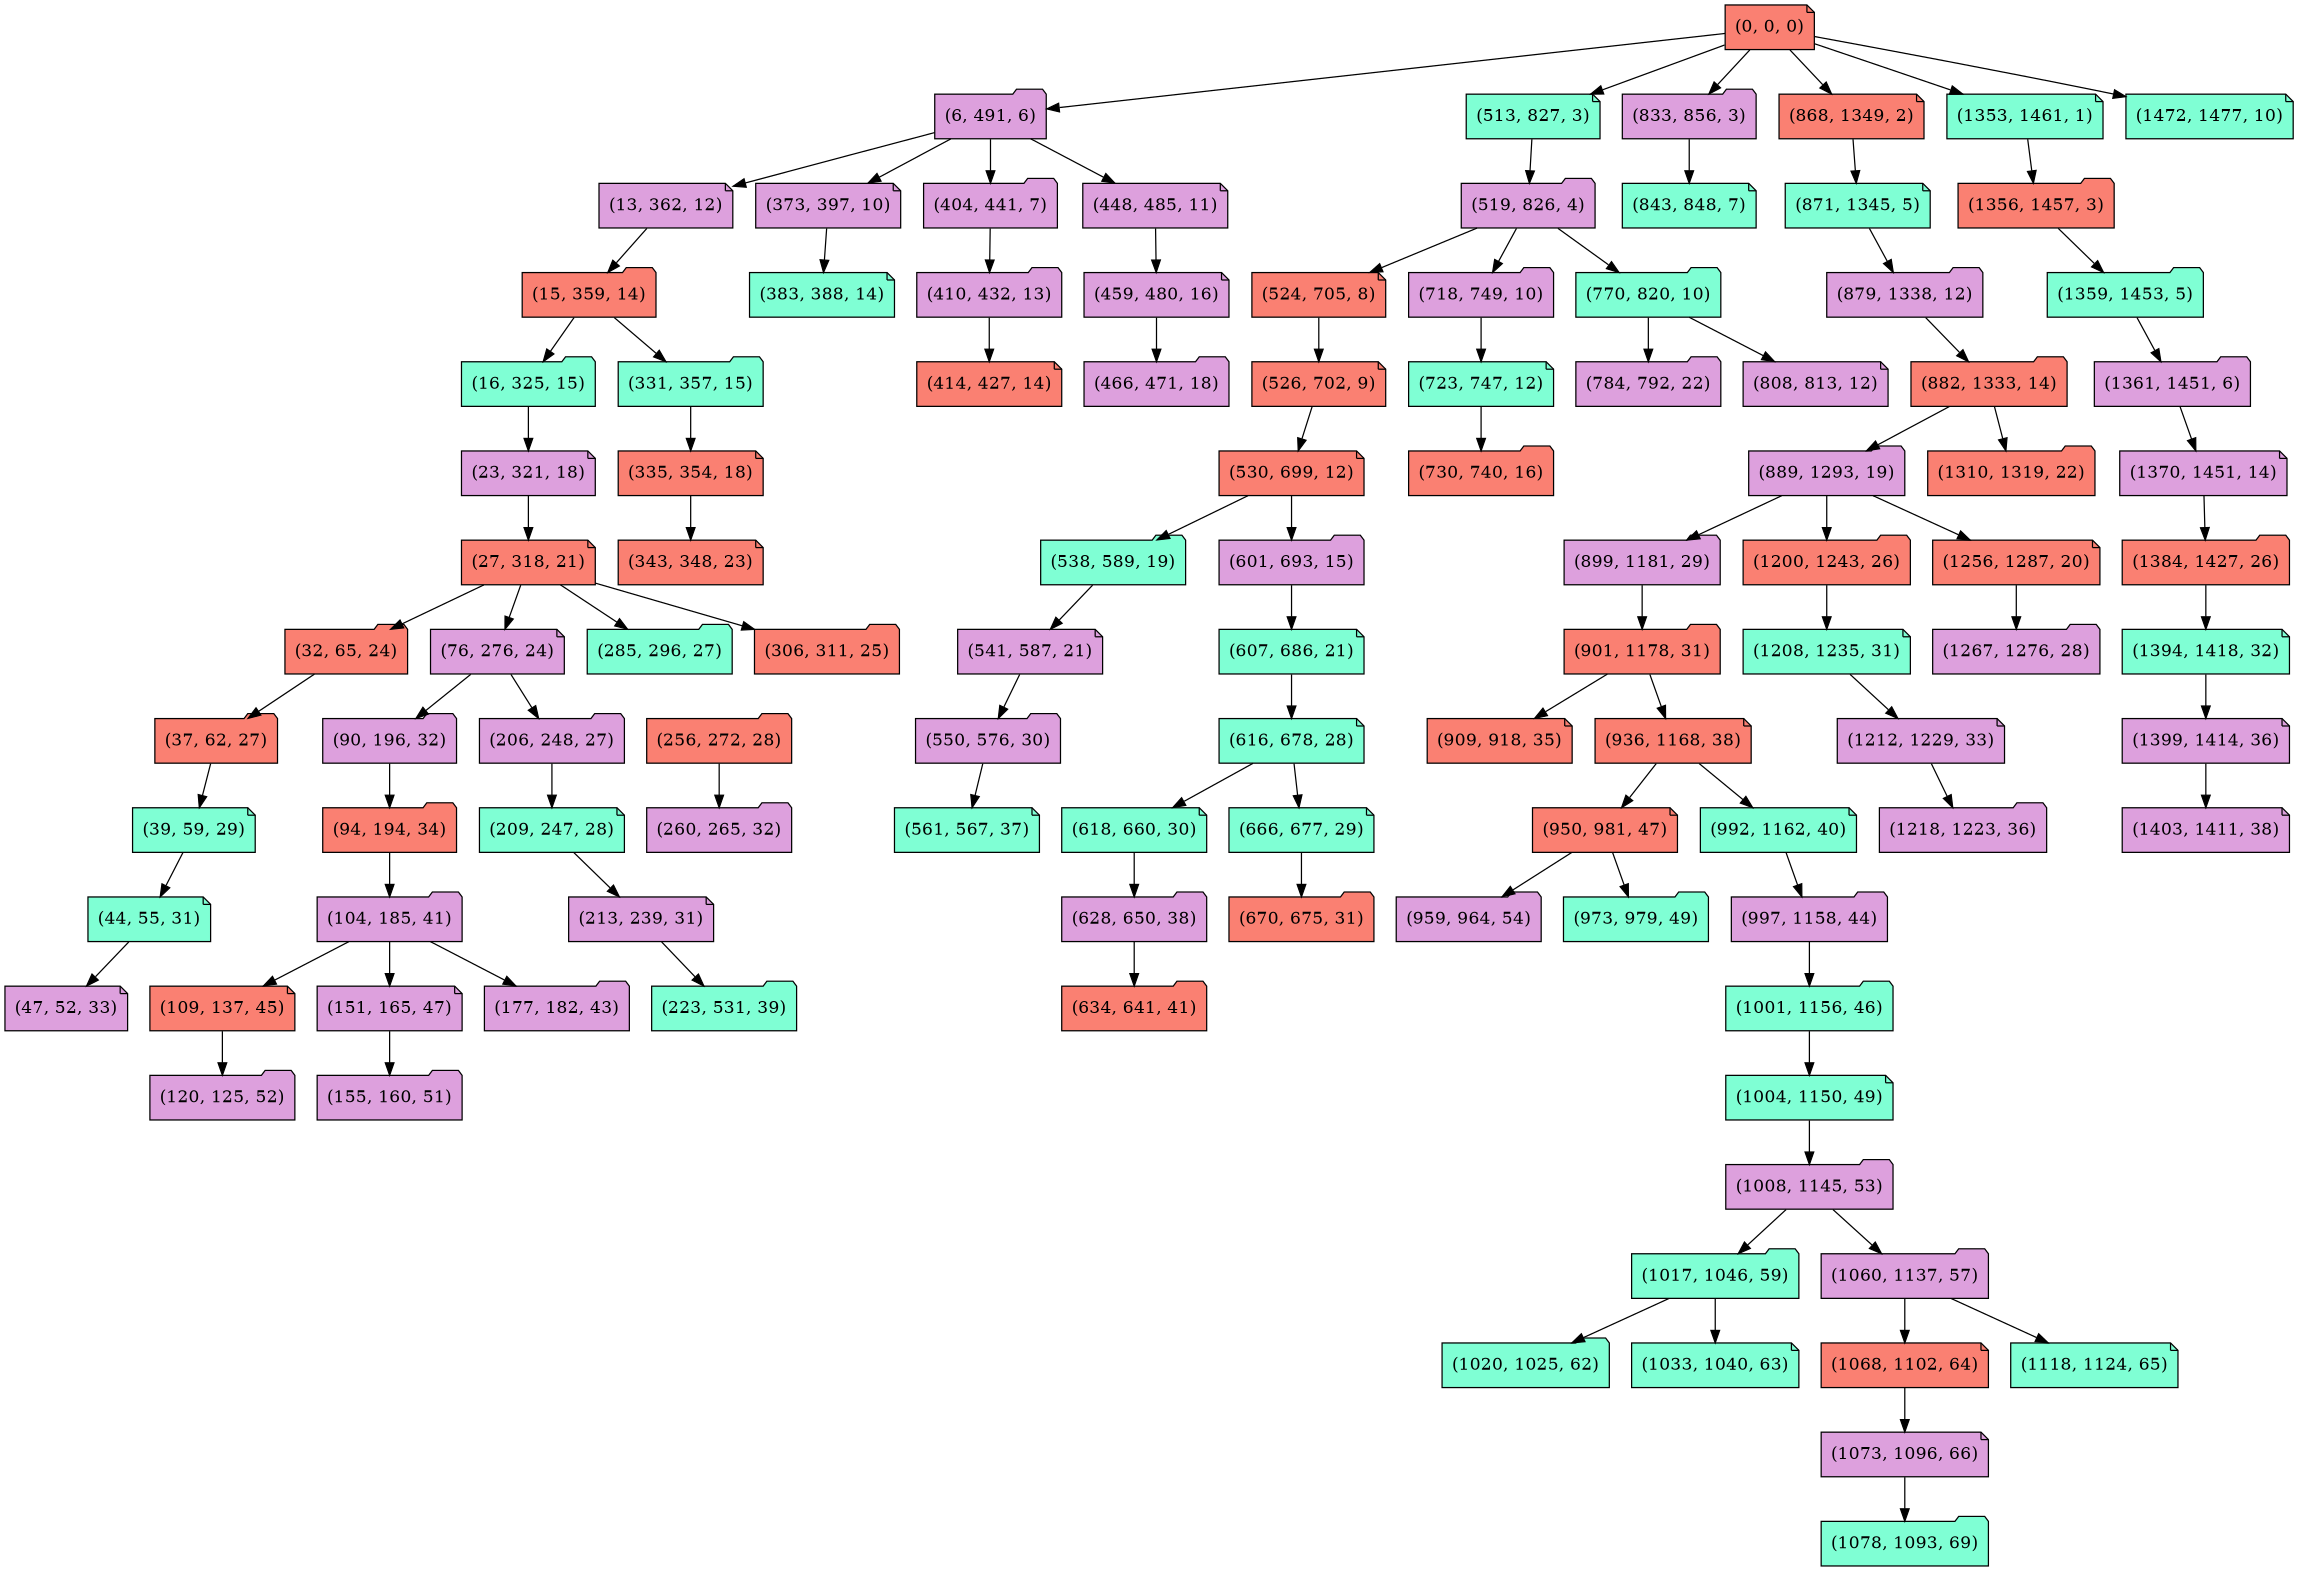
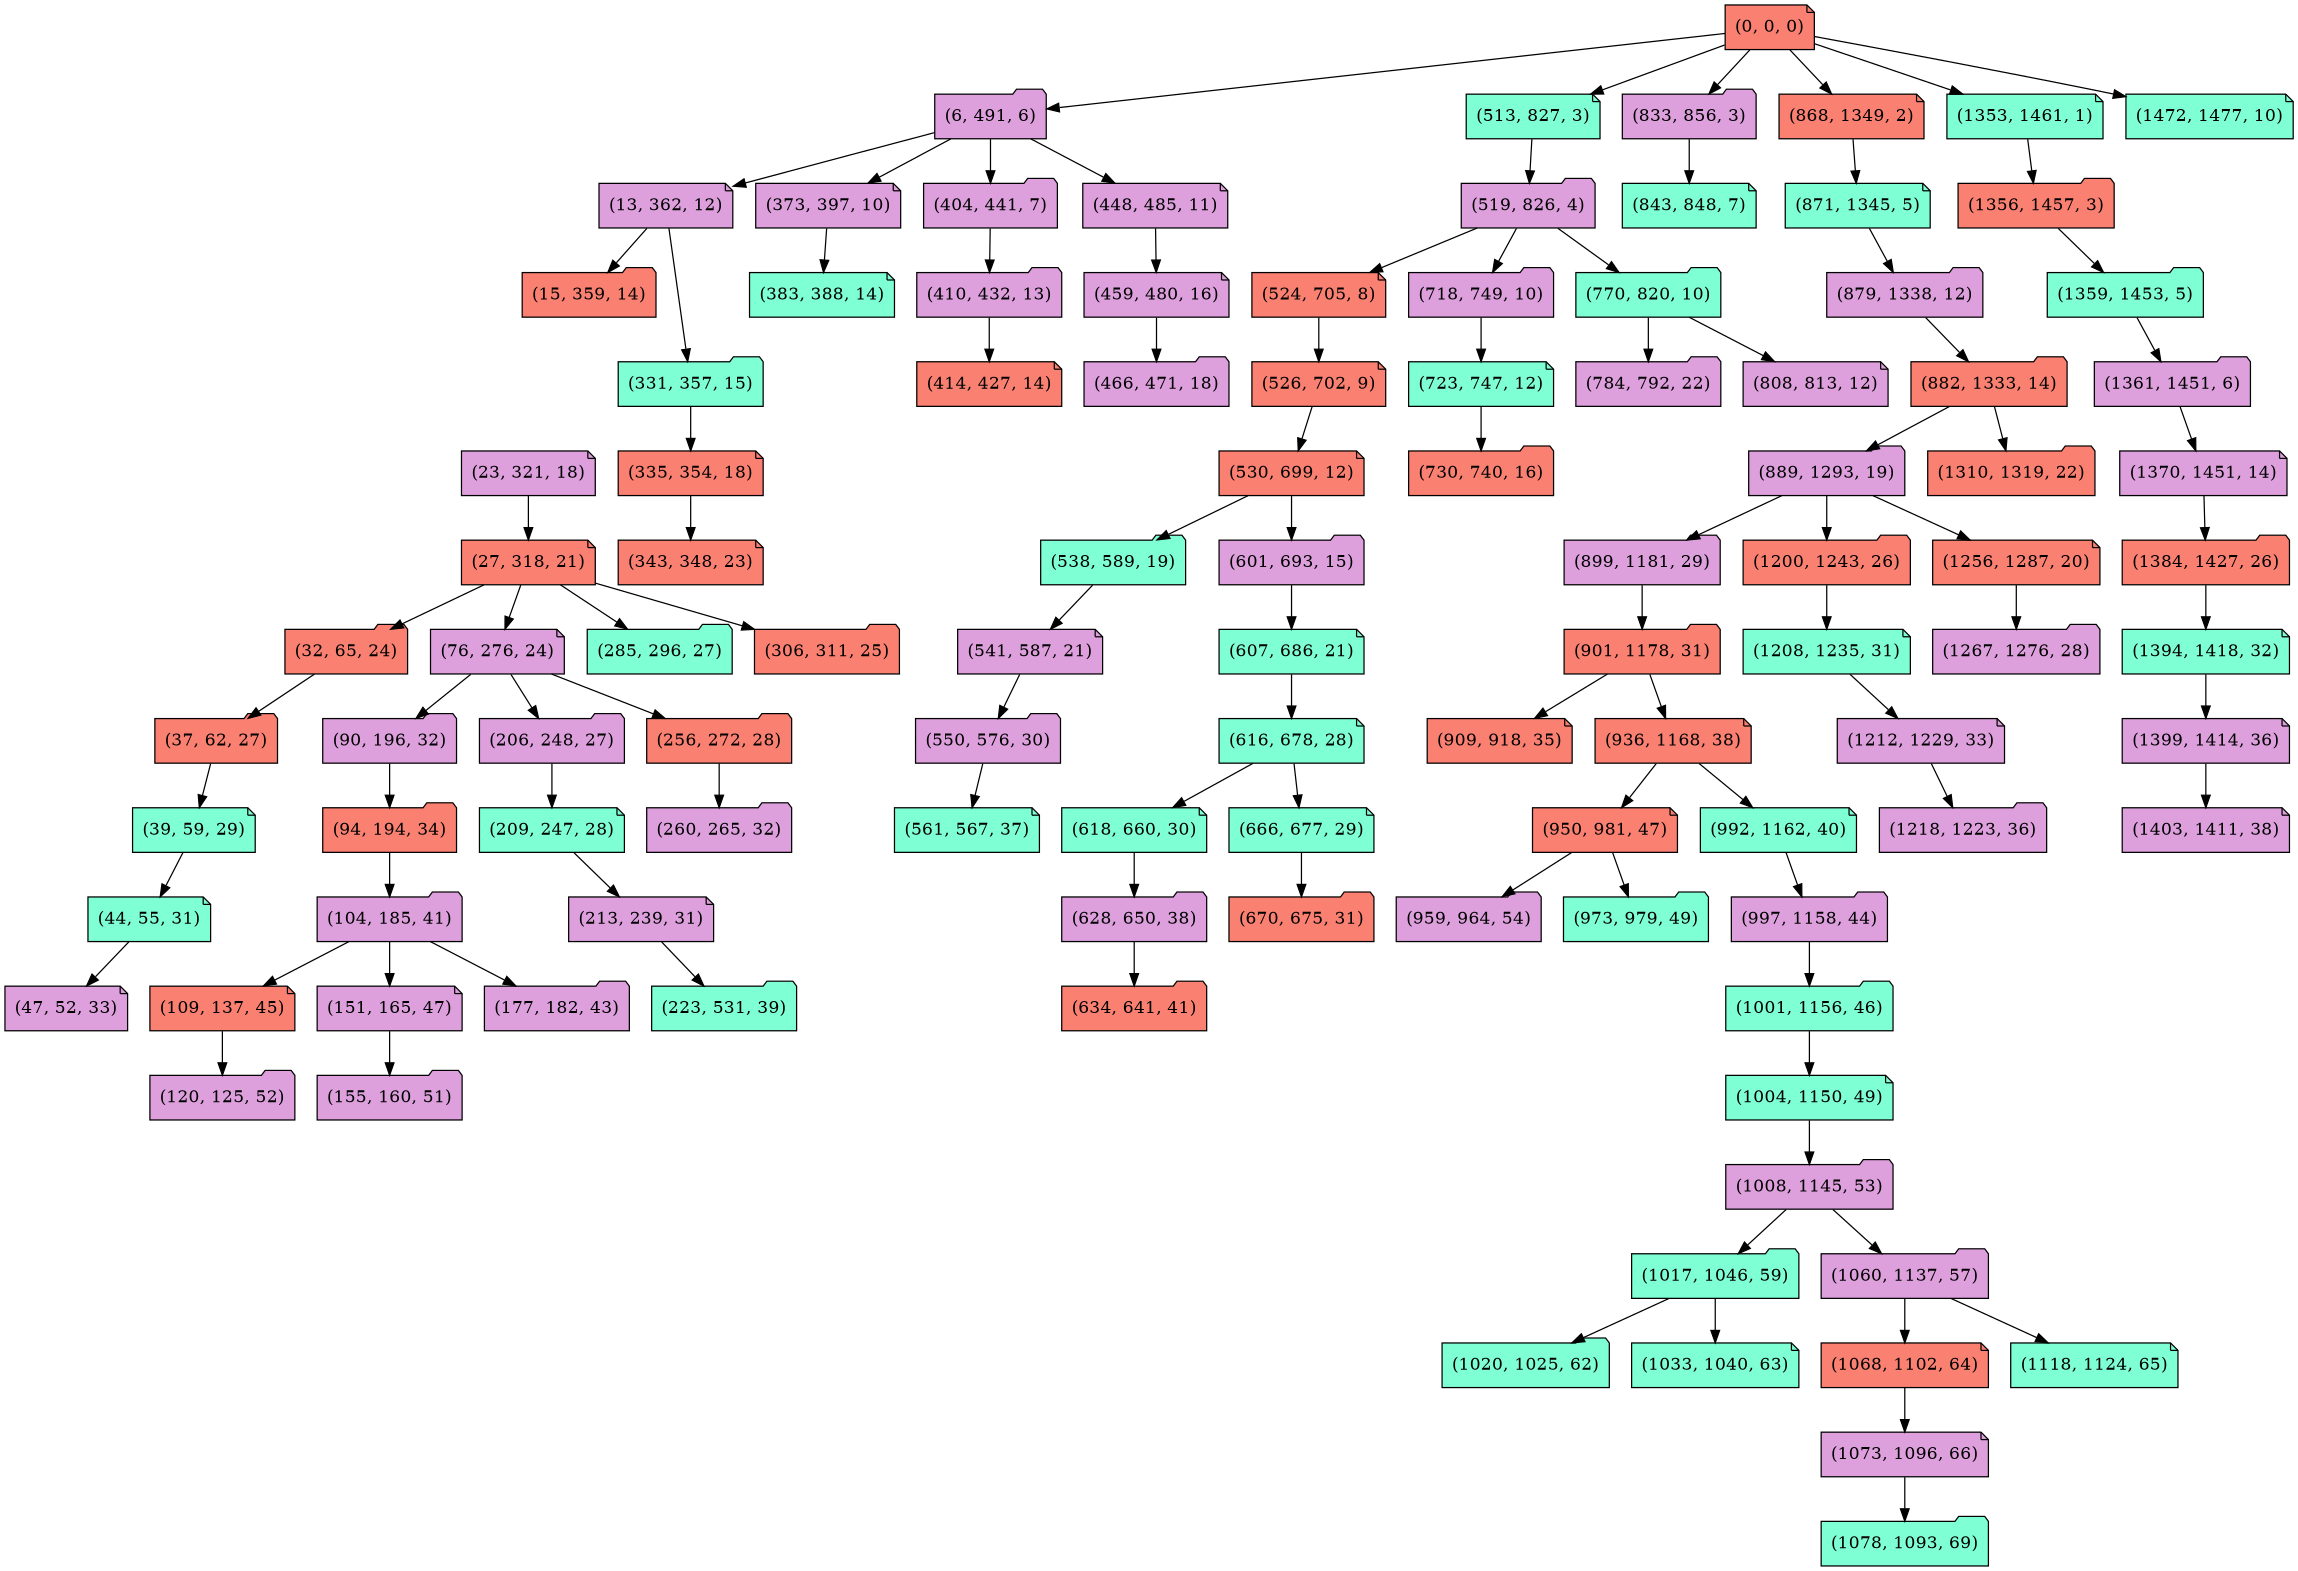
(635, 335) -> (677, 288)
(528, 384) -> none
none -> (603, 694)
